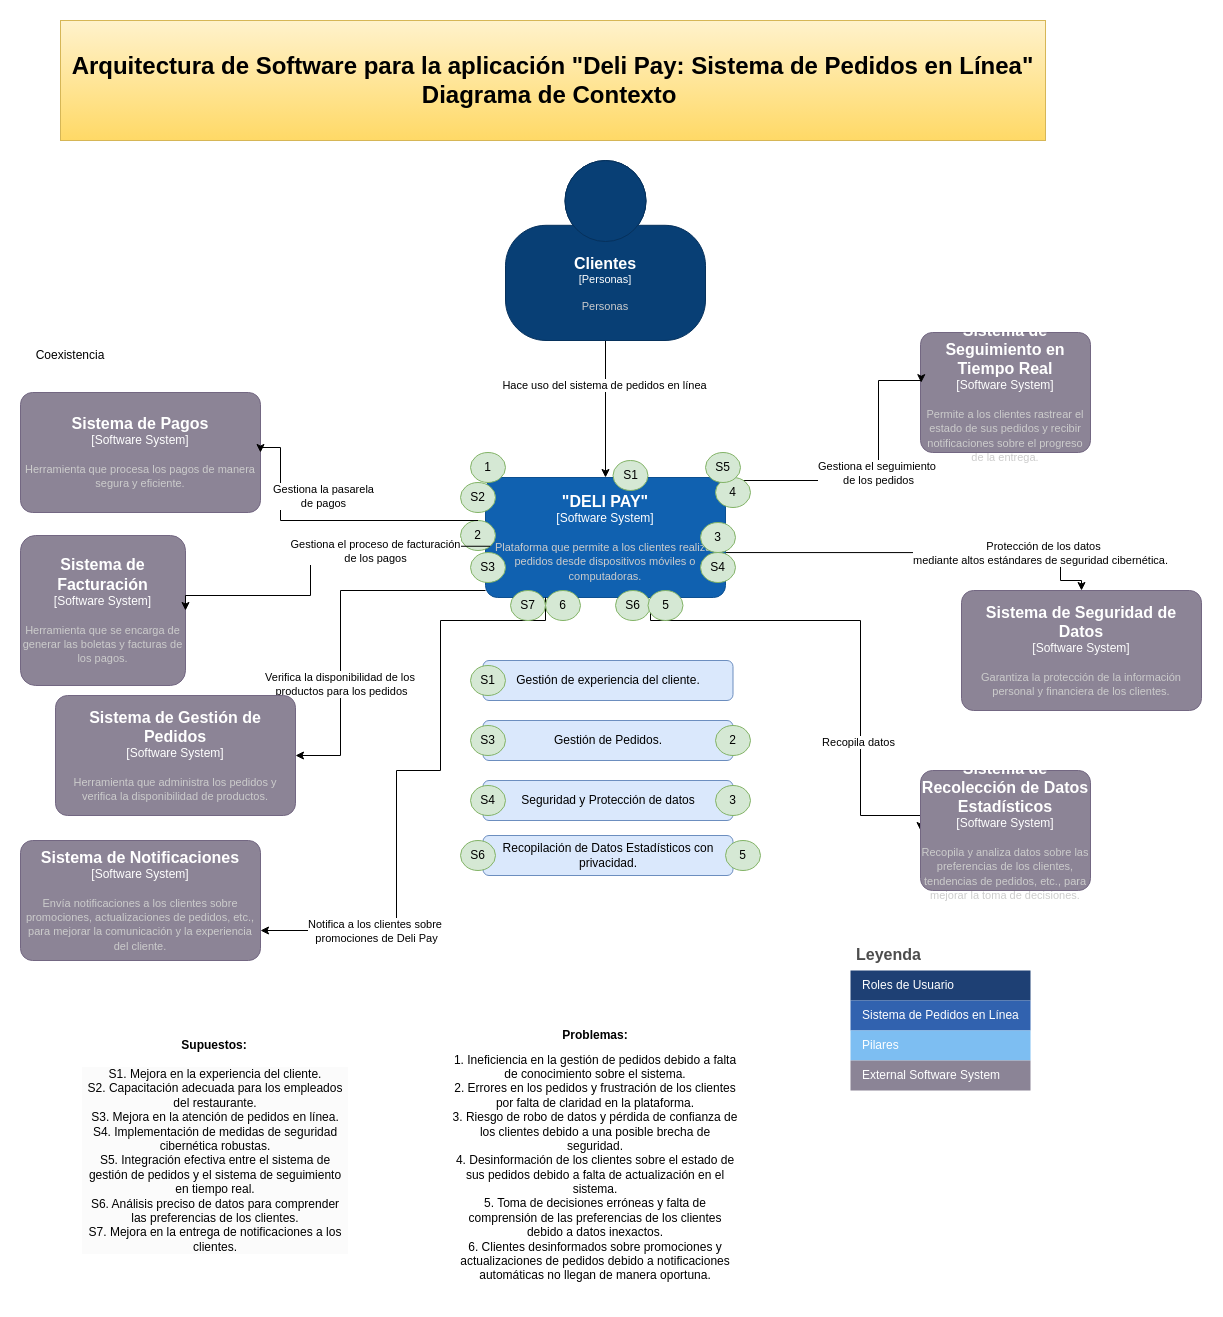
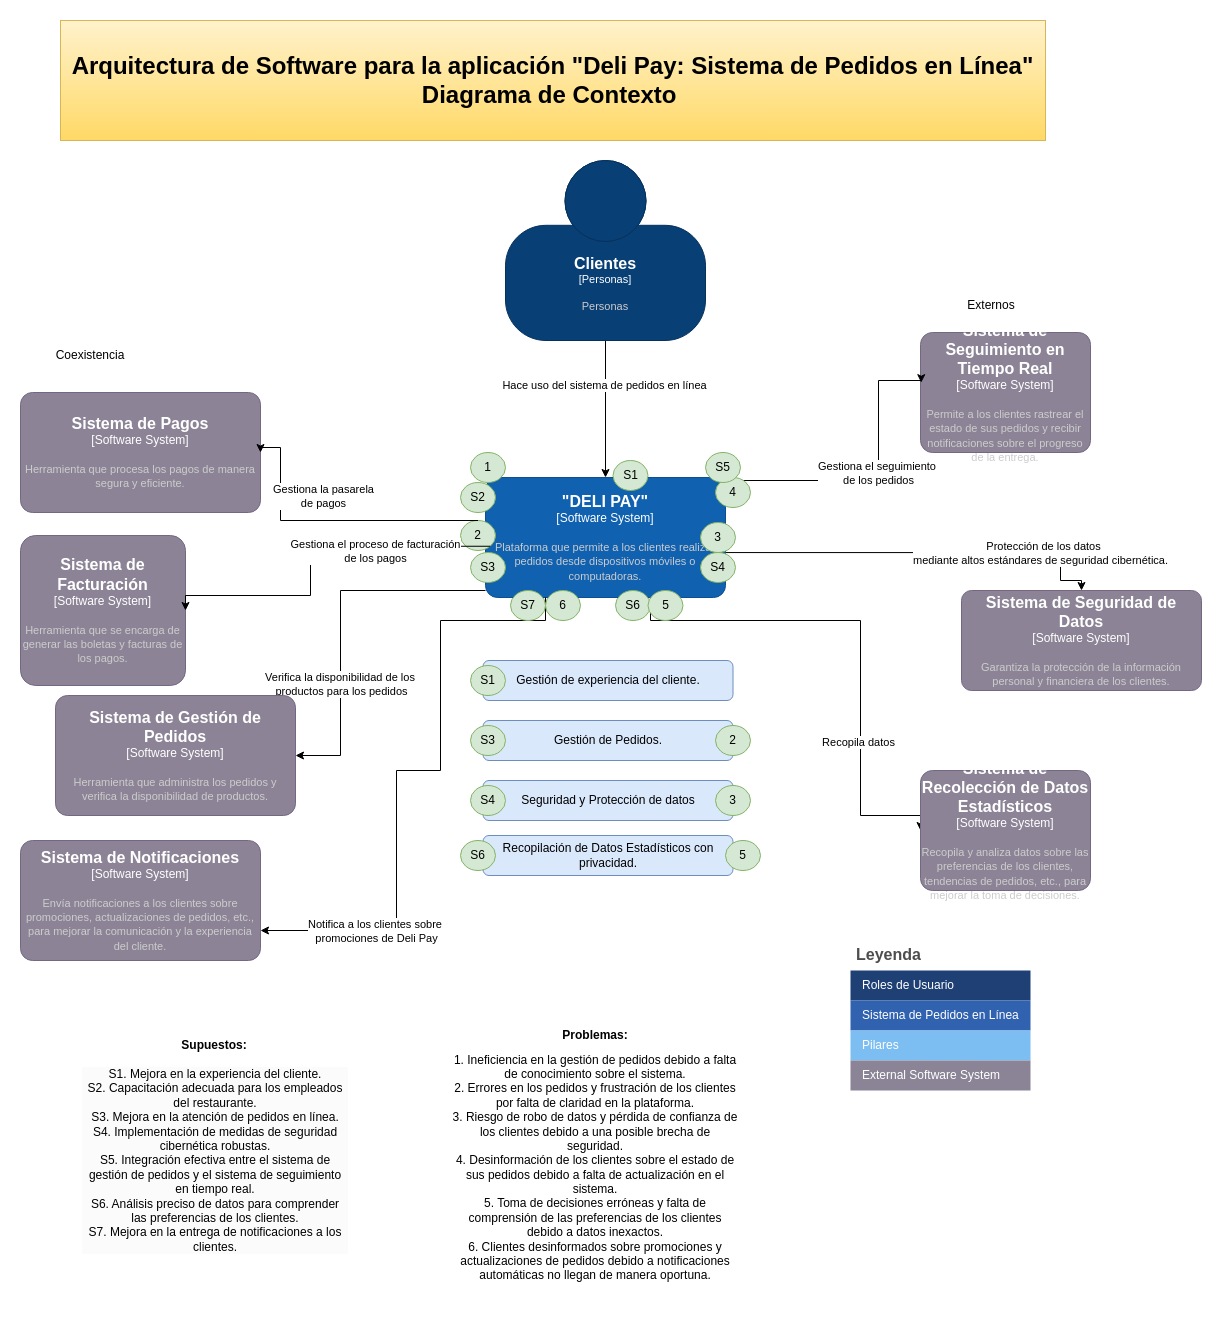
none -> (992, 306)
(71, 356) -> (91, 356)
(1082, 651) -> (1082, 641)
